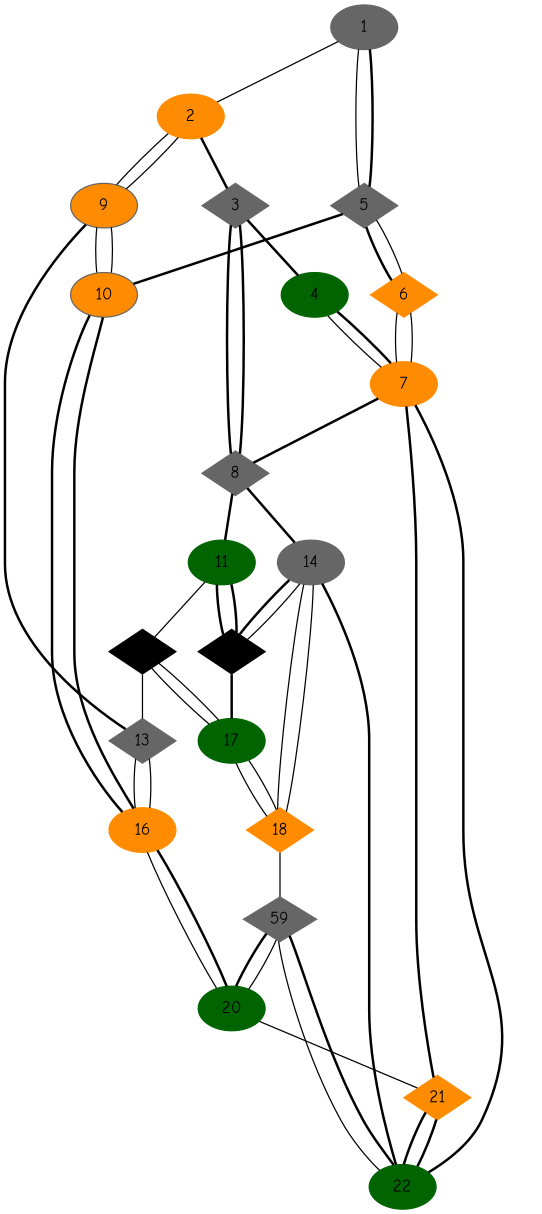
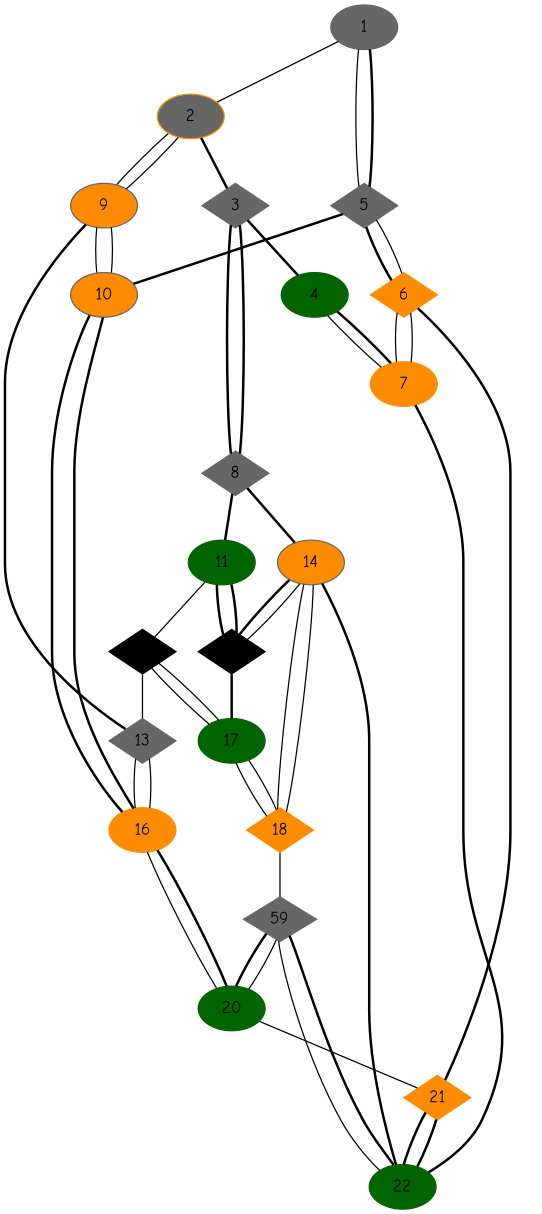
(191, 116) -> (191, 116)
(316, 431) -> none
(311, 562) -> (311, 562)
(416, 742) -> (510, 685)
